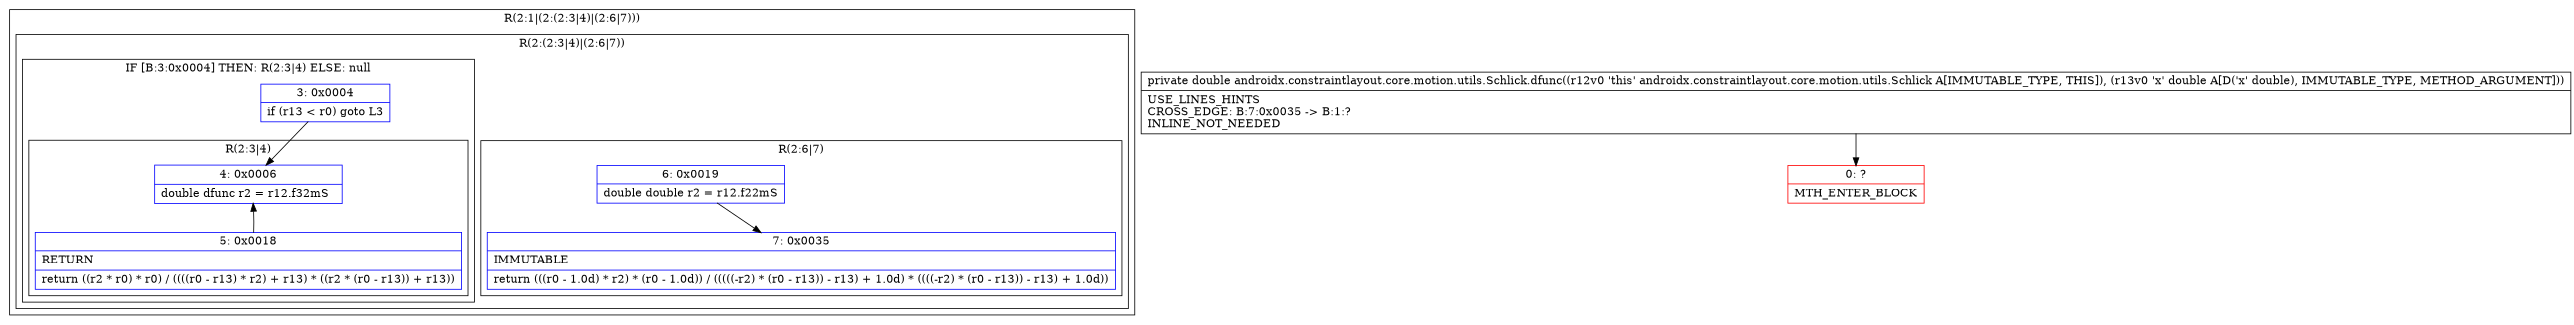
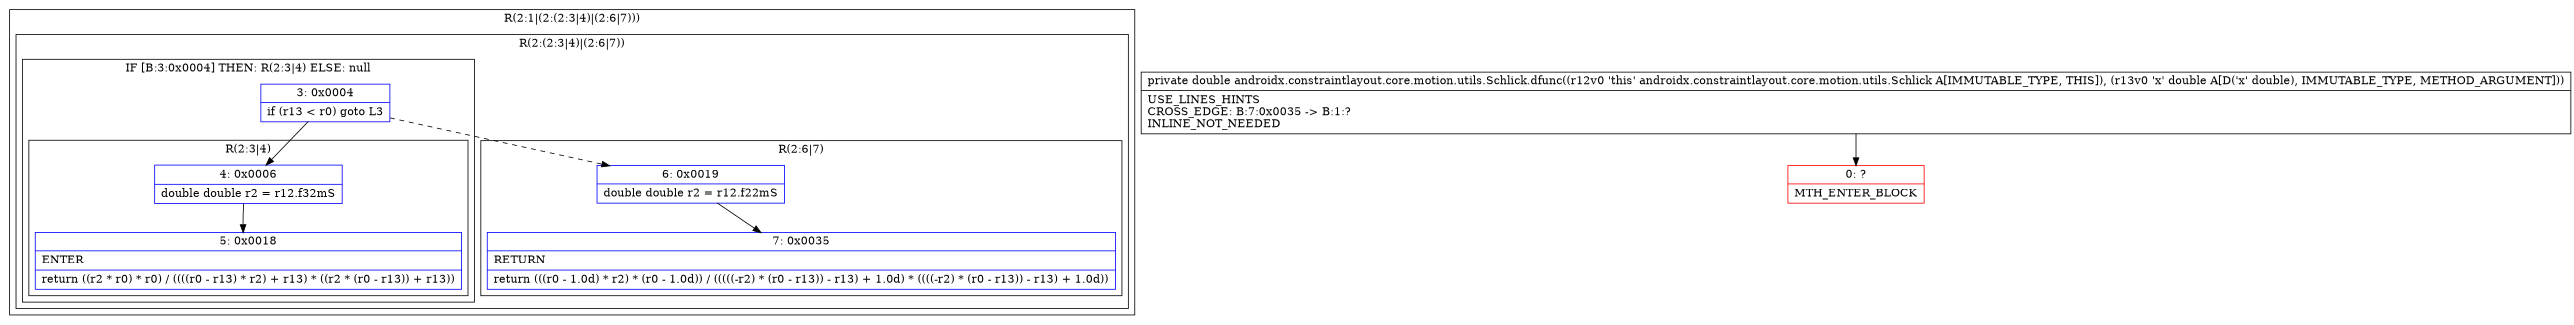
none -> (517, 146)
(245, 194) -> (248, 194)
(254, 222) -> (243, 214)
(68, 260) -> (63, 260)
(531, 260) -> (520, 260)
